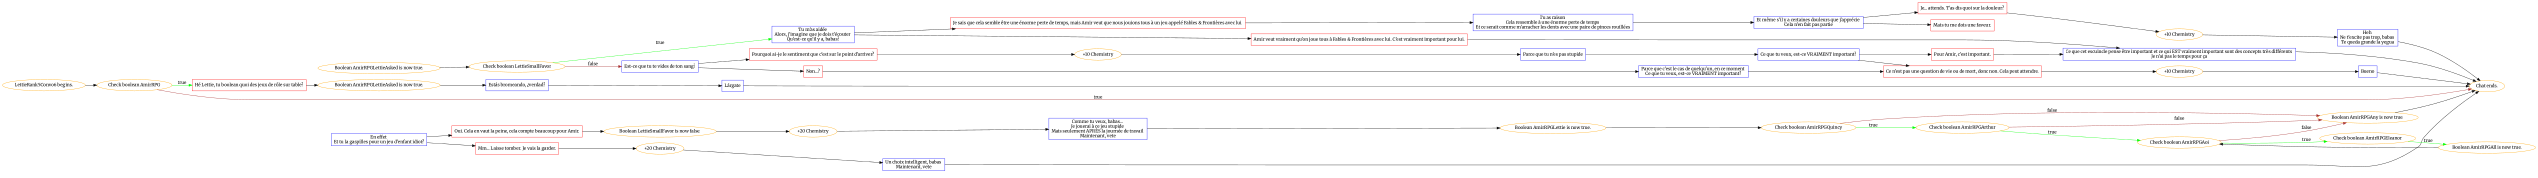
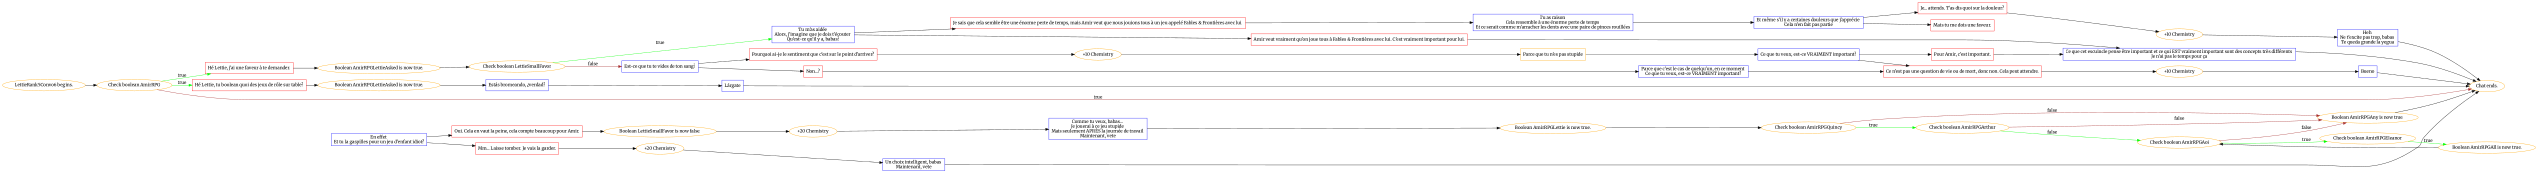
(1553, 54) -> (1553, 54)
none -> (249, 68)
(2052, 132) -> (2052, 132)
